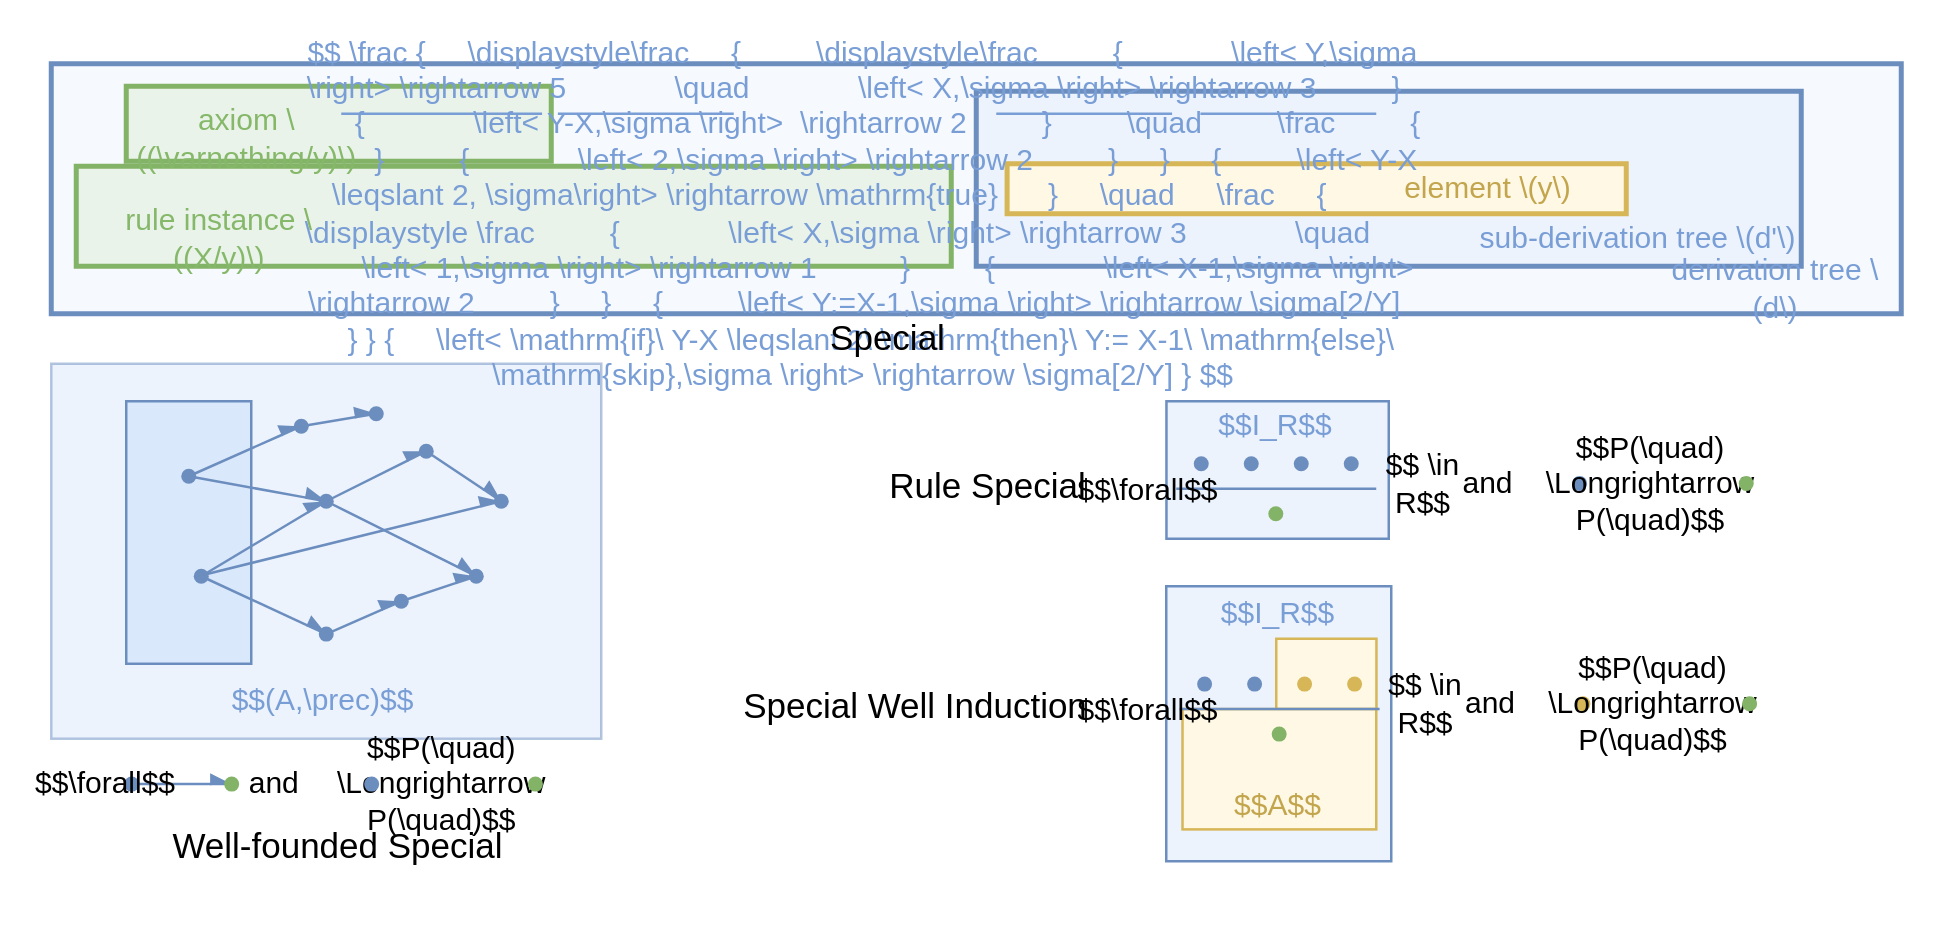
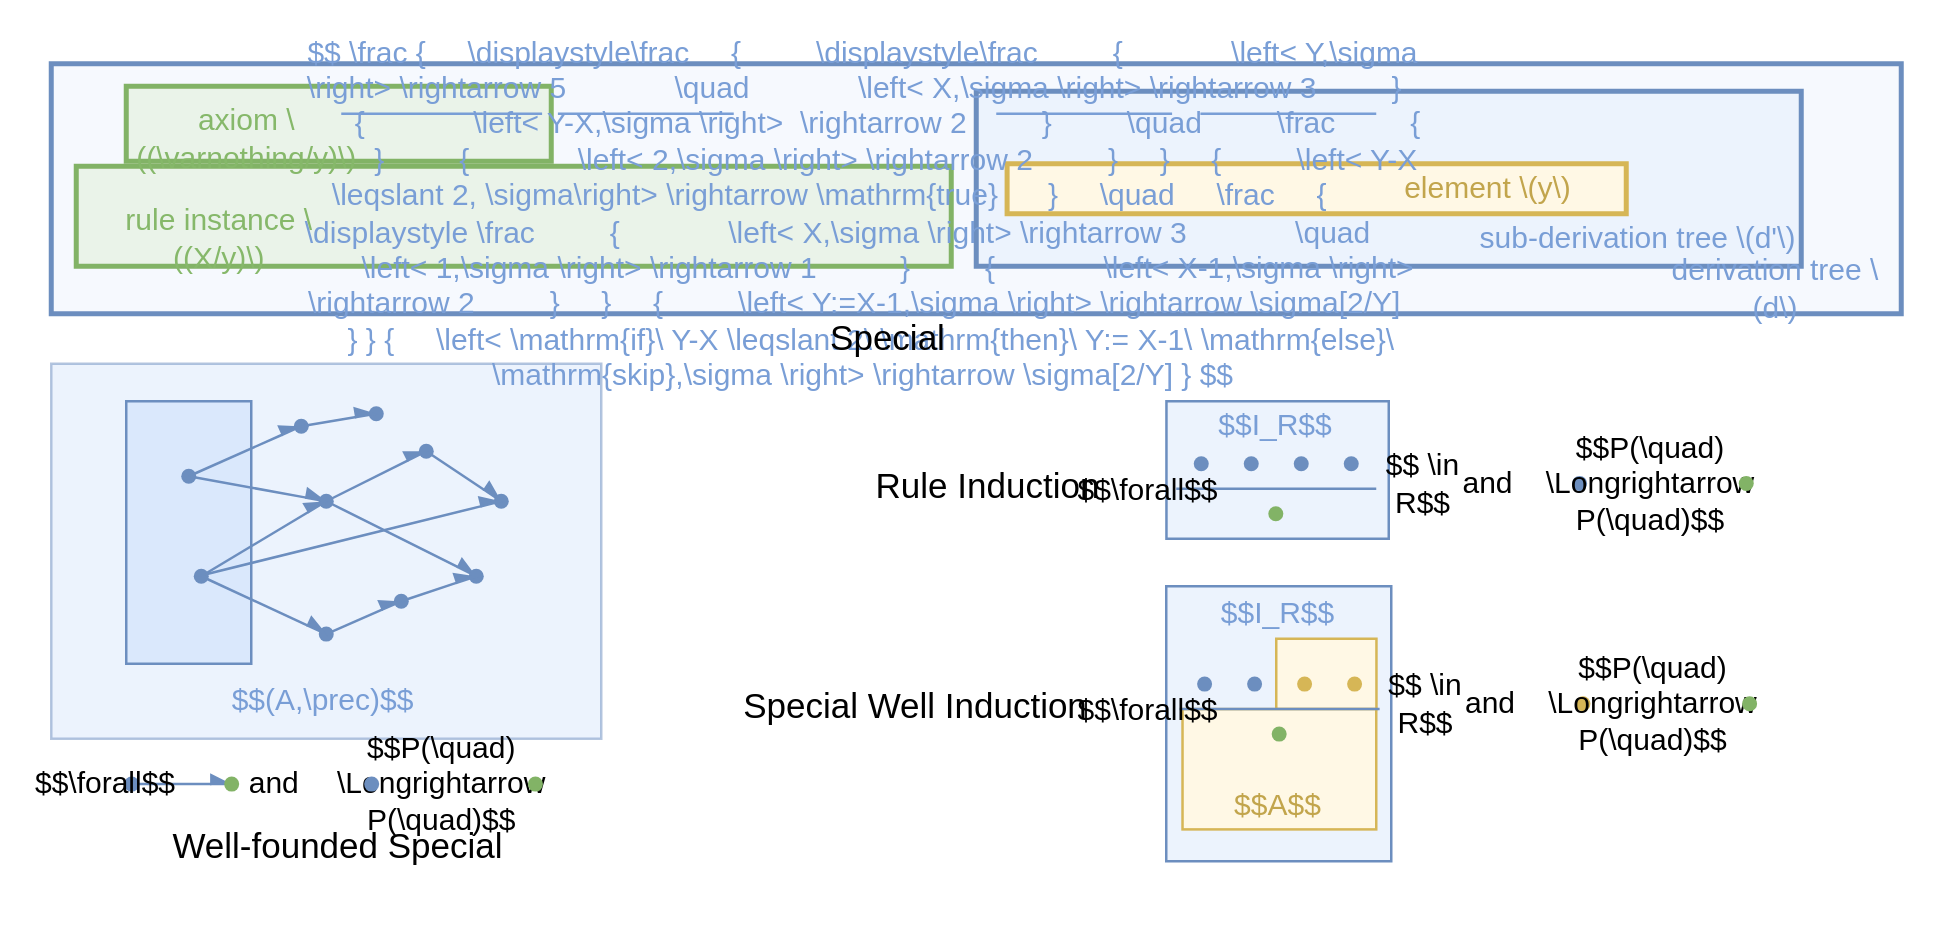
(989, 486) -> (989, 486)
